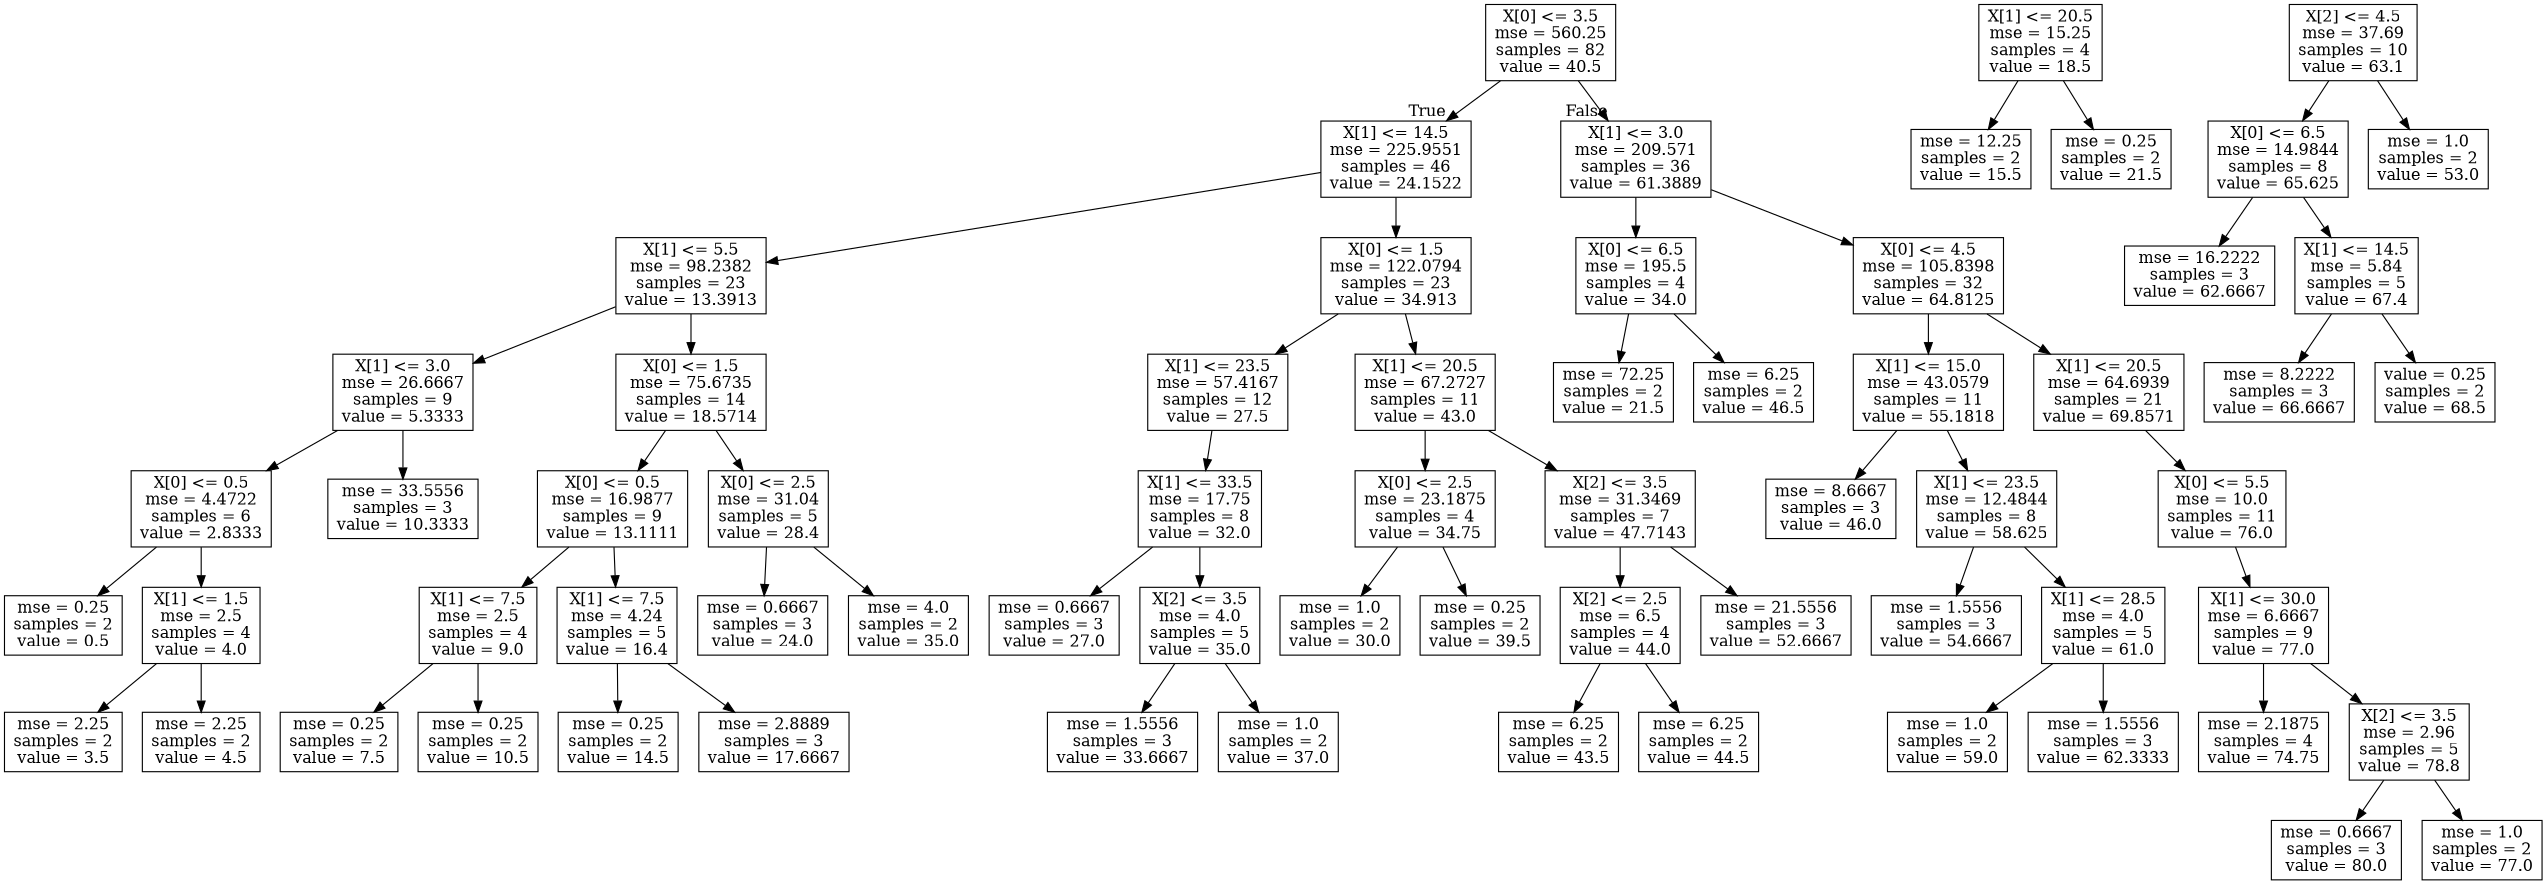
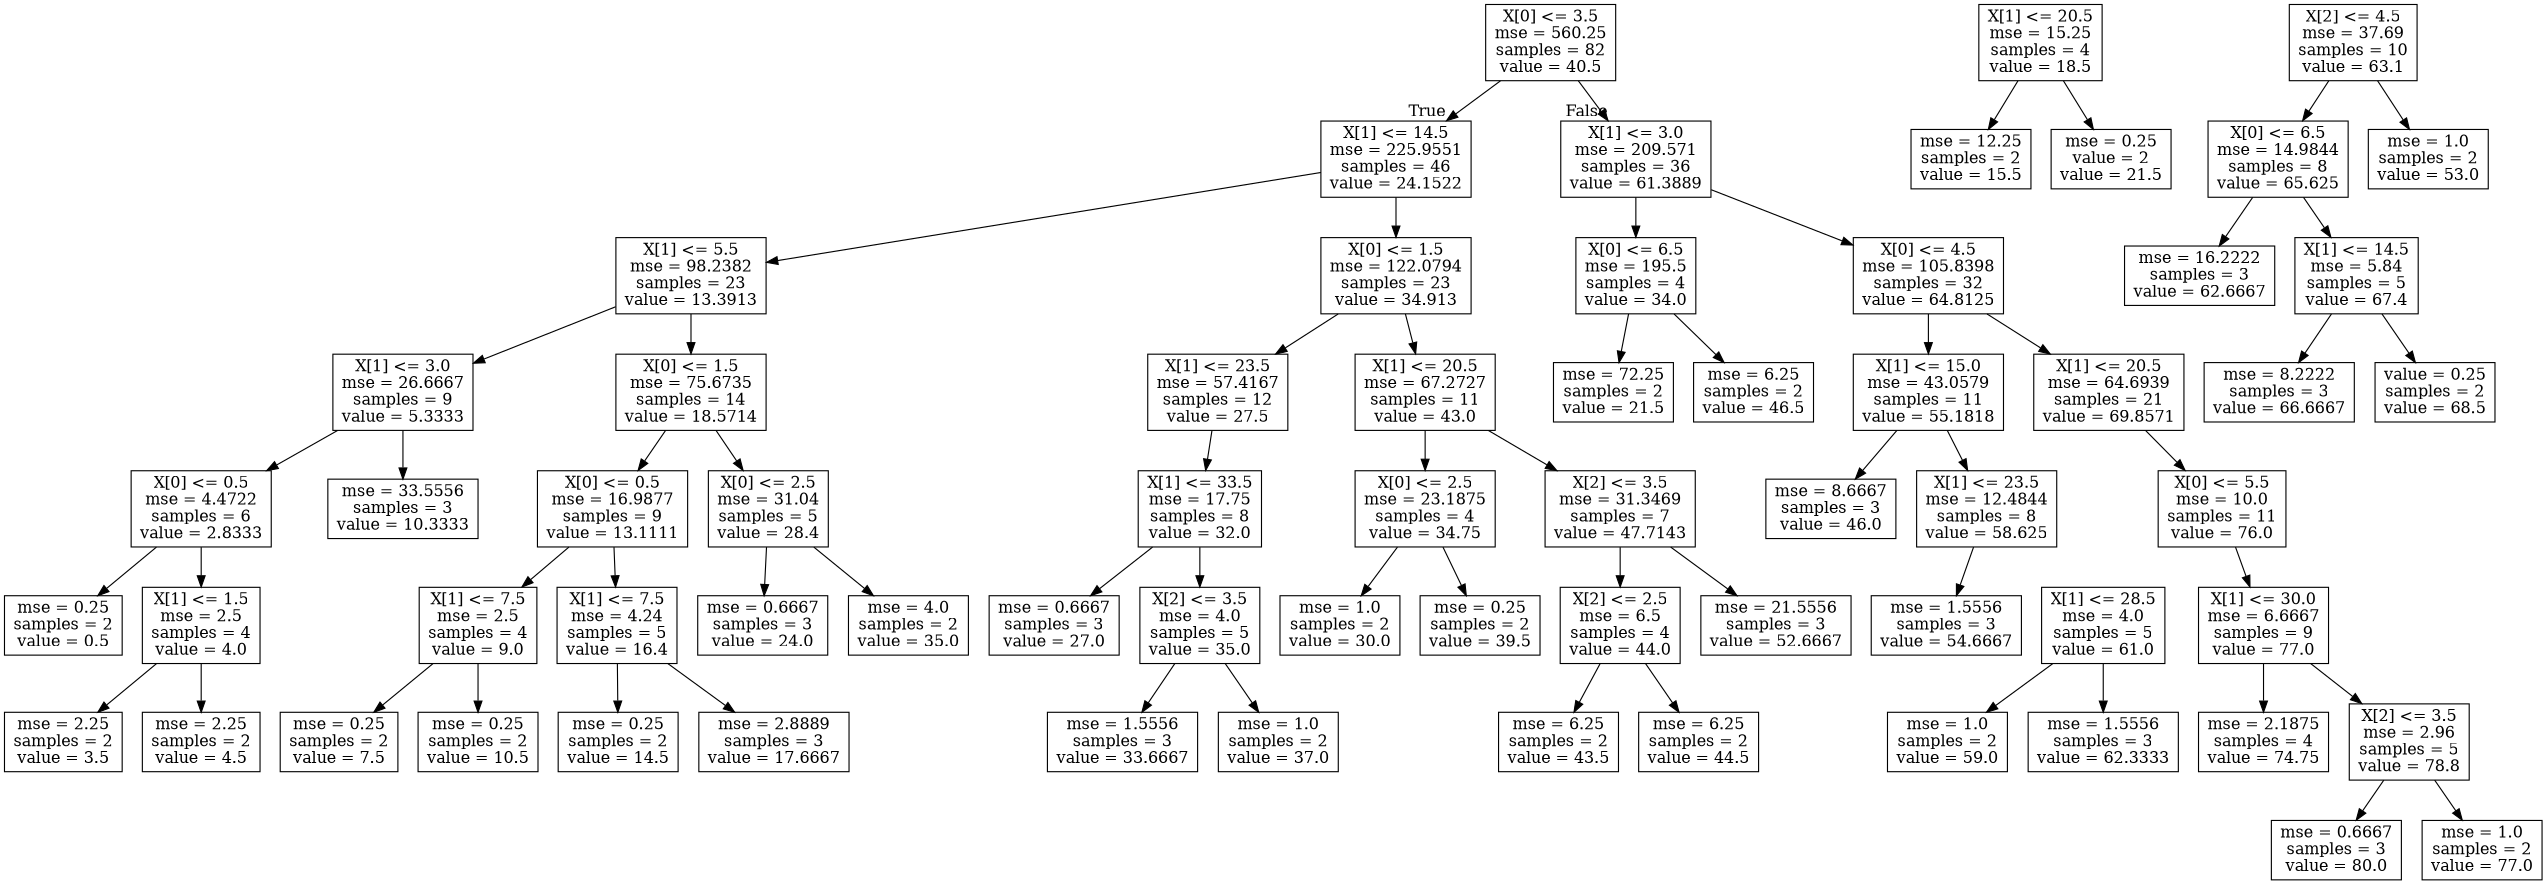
(2111, 159) -> (2111, 159)
(2041, 563) -> none
